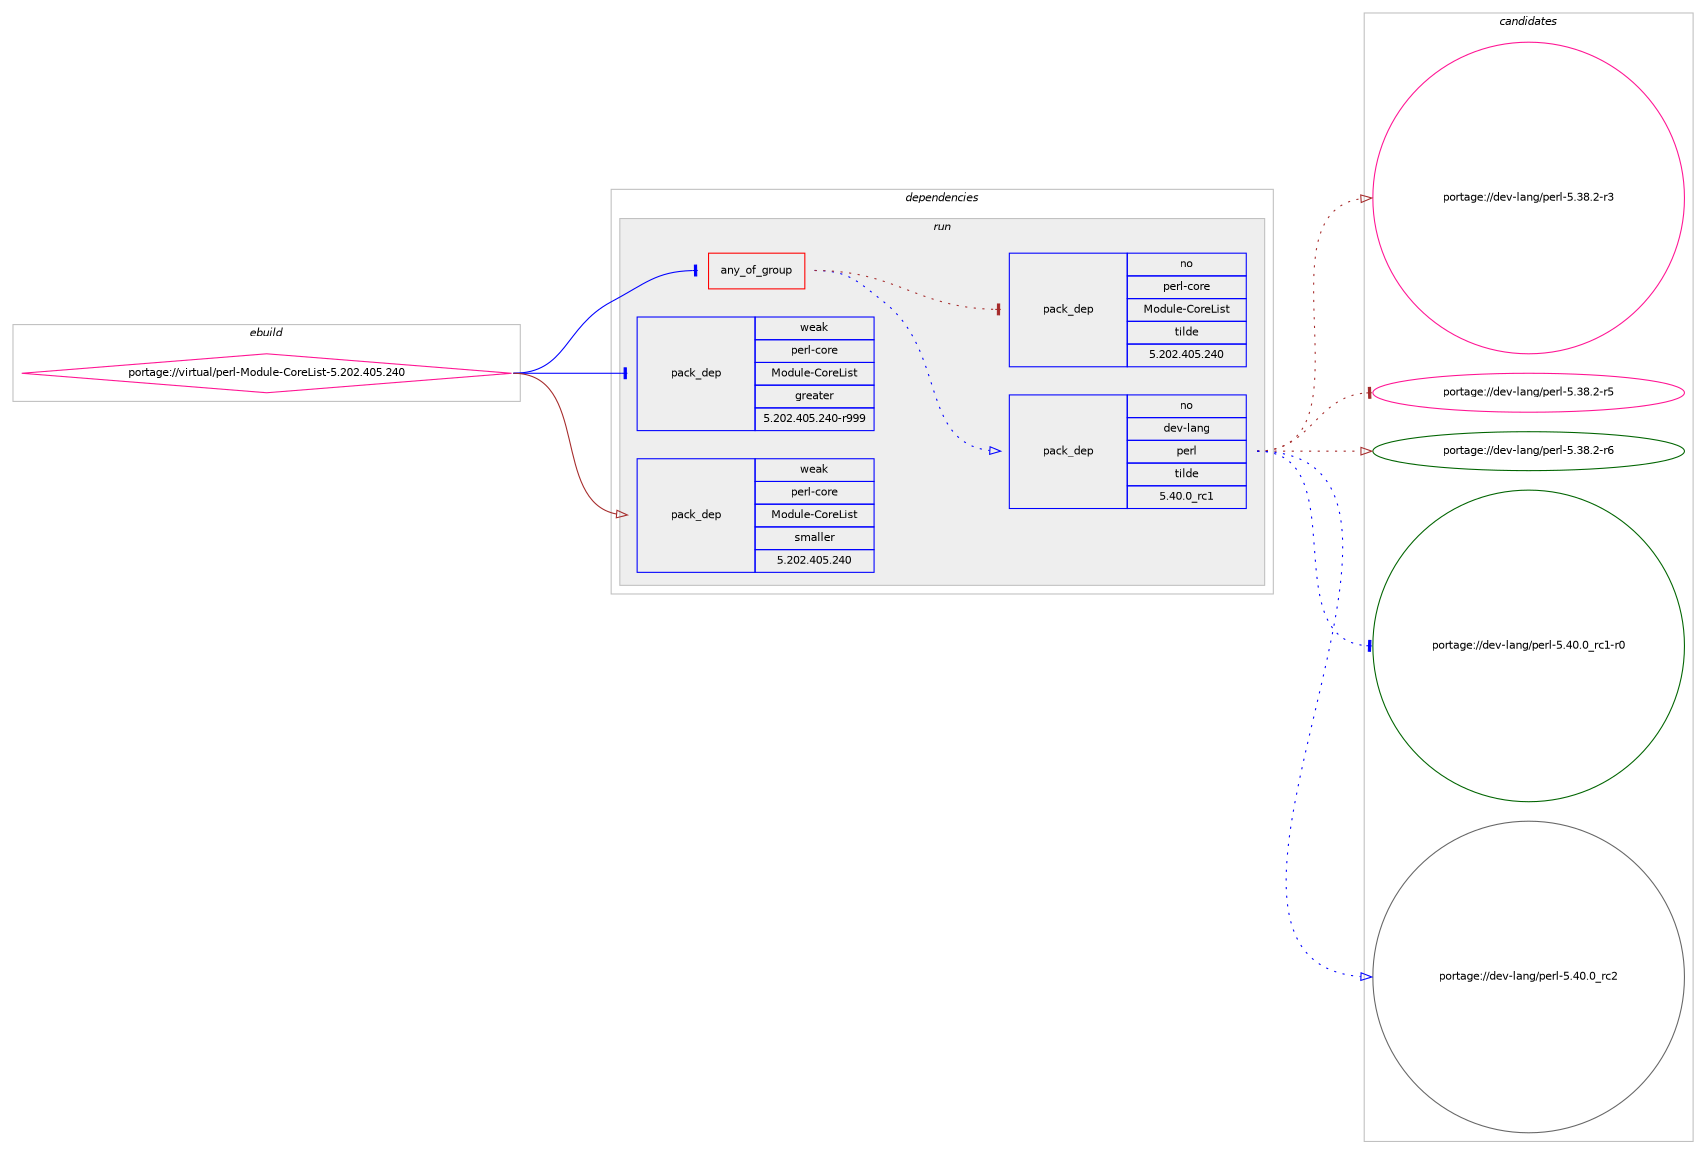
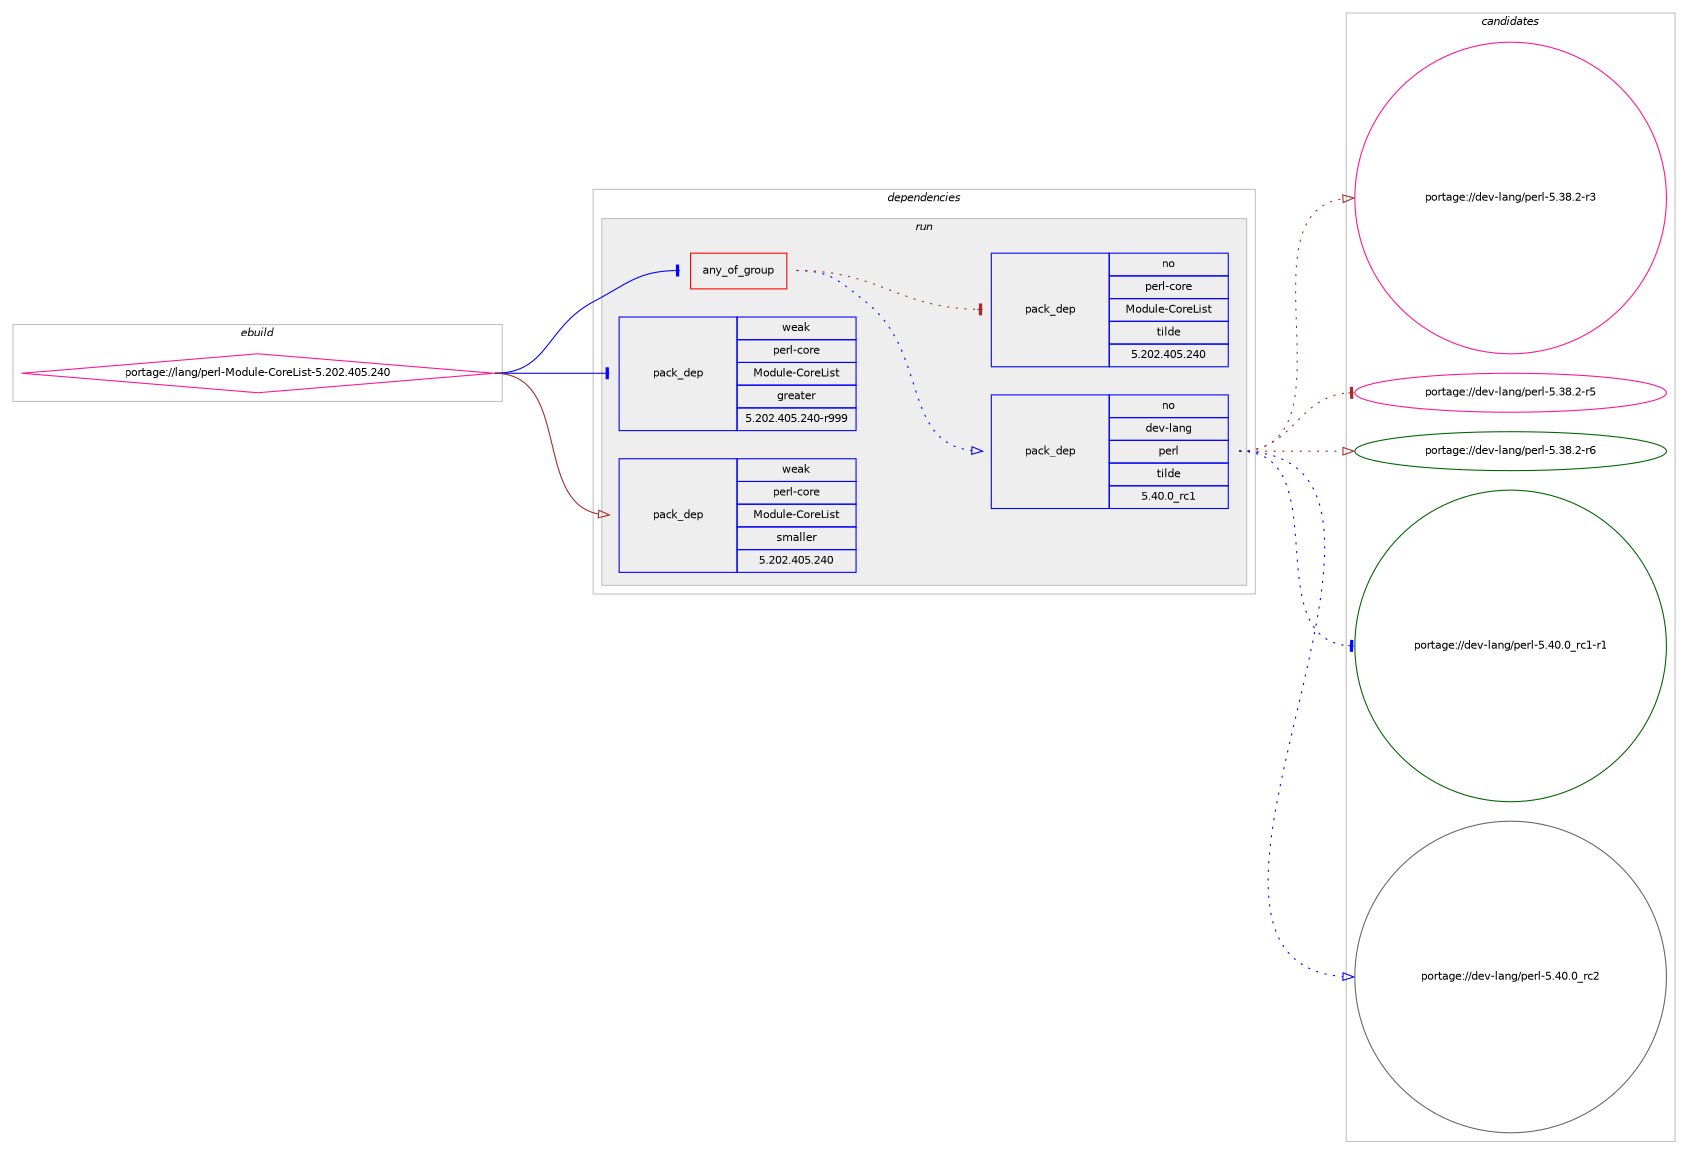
(267, 373) -> (258, 373)
(1529, 646) -> (1511, 646)
